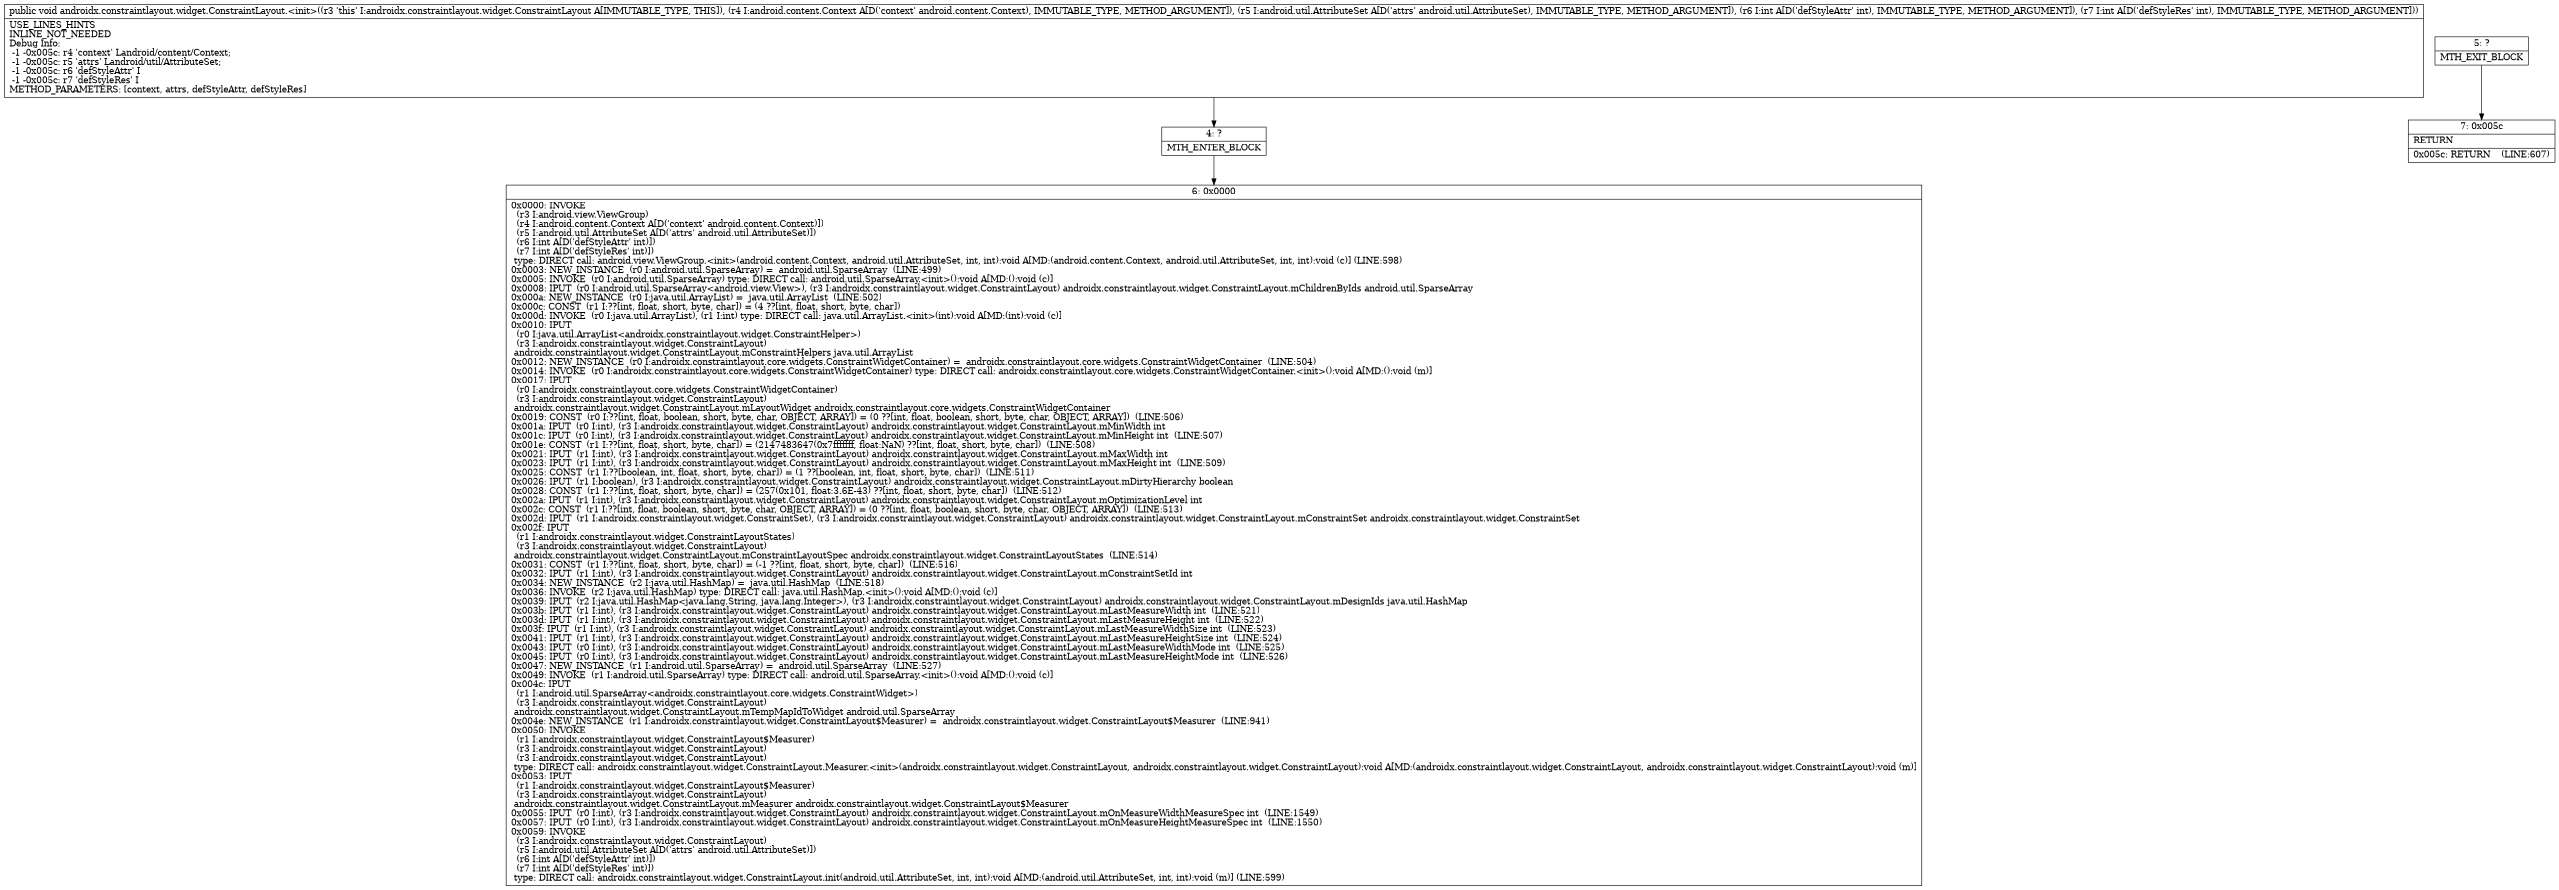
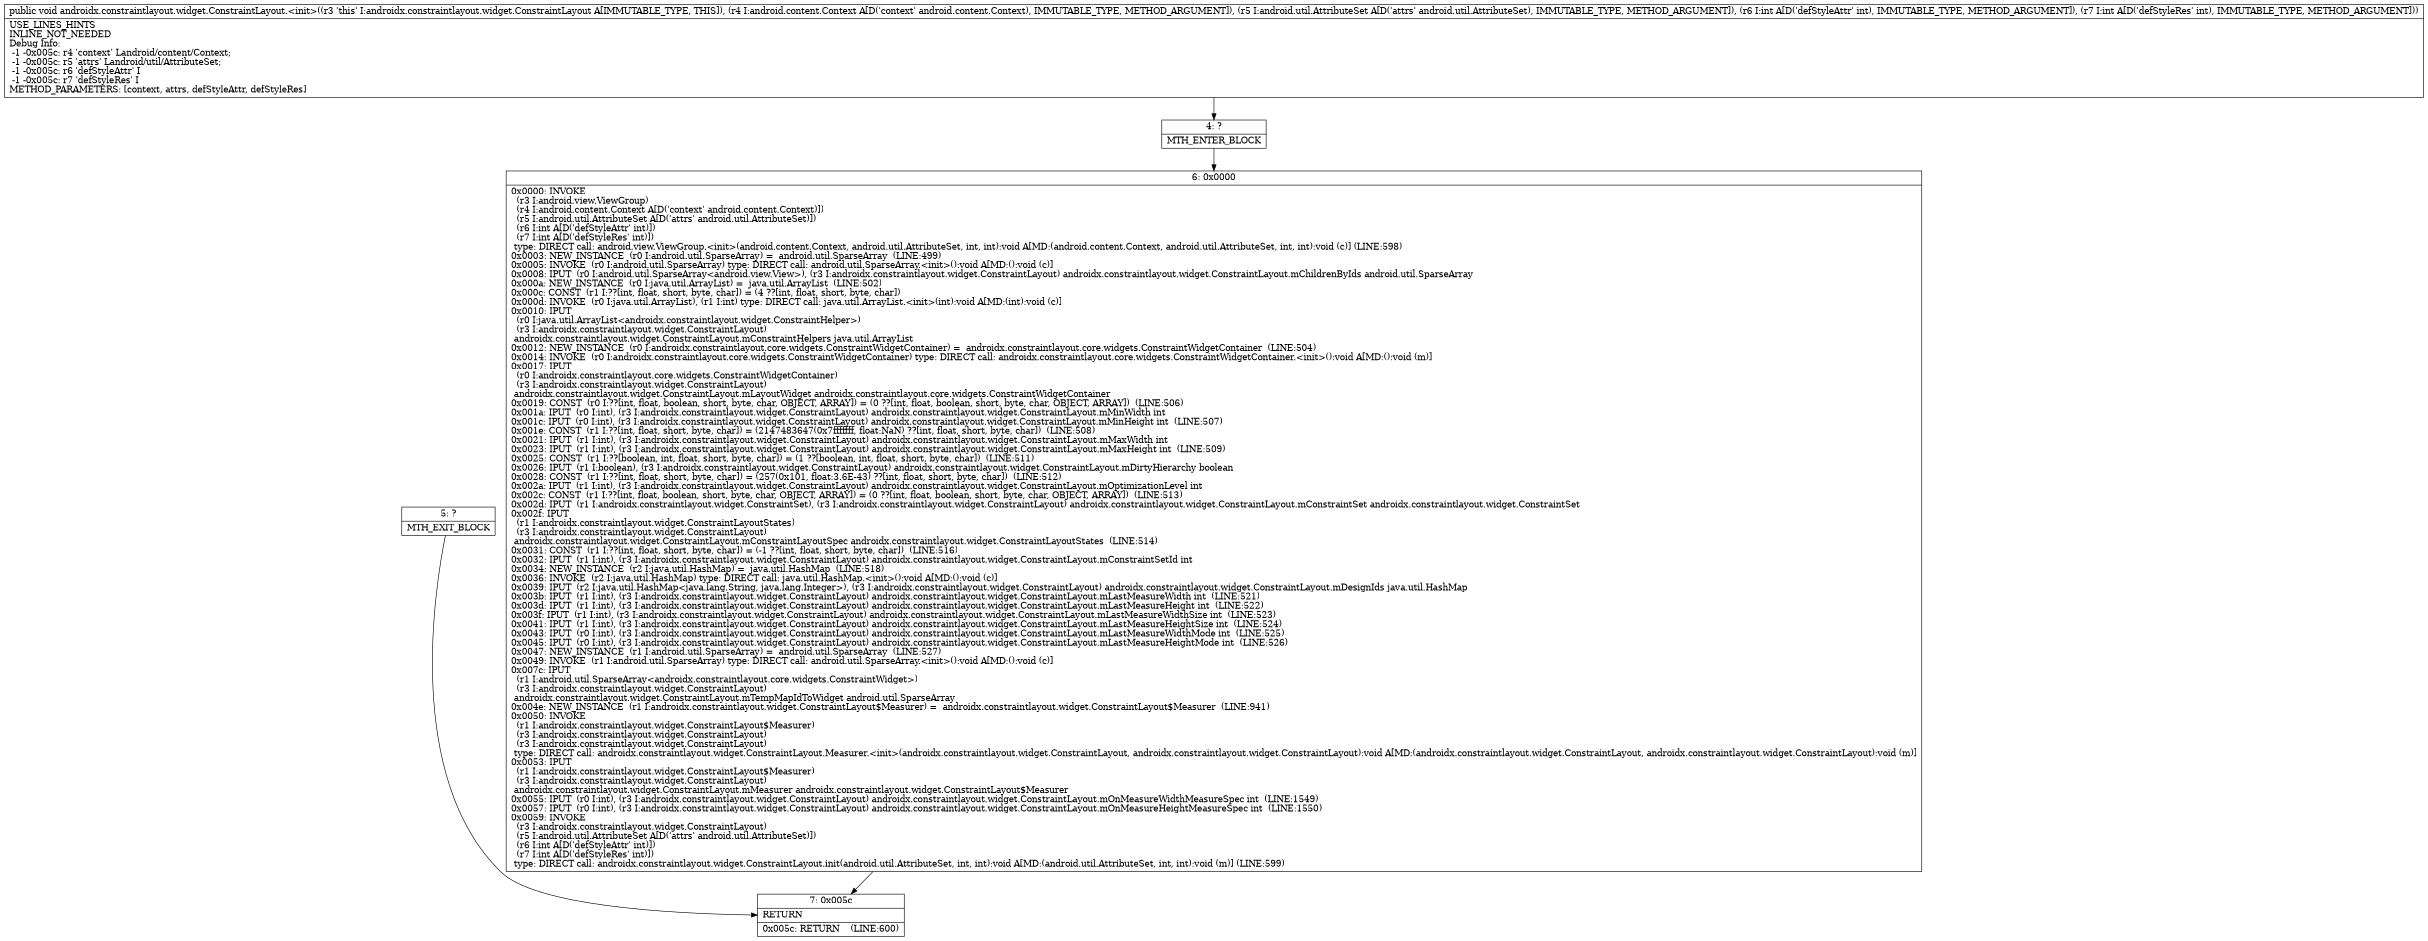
(2482, 155) -> (831, 929)
(544, 685) -> (544, 671)
none -> (864, 881)
